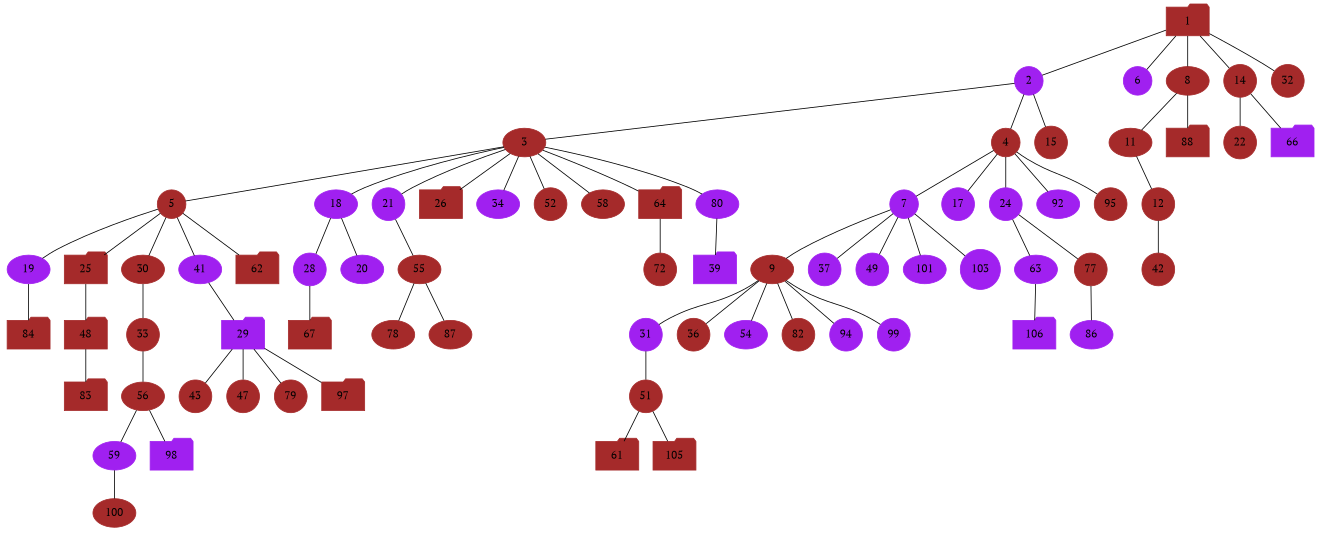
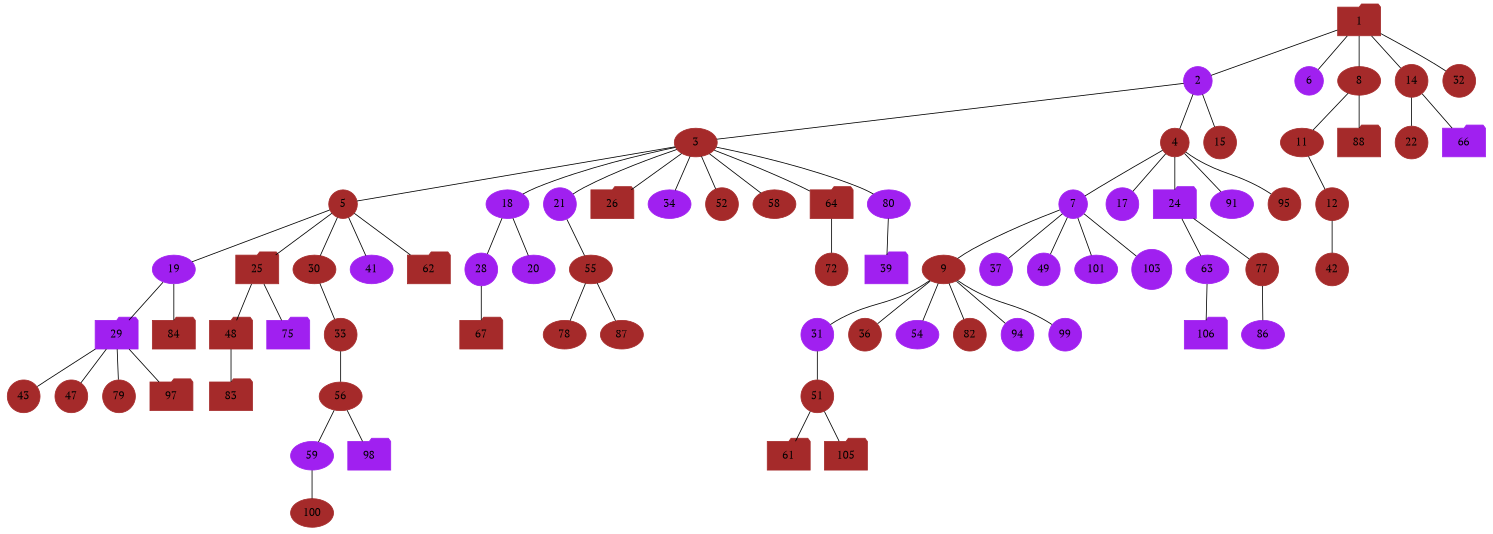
(1006, 204) -> (1175, 204)
(1058, 204) -> (1232, 204)
(221, 302) -> (146, 301)
none -> (288, 335)
